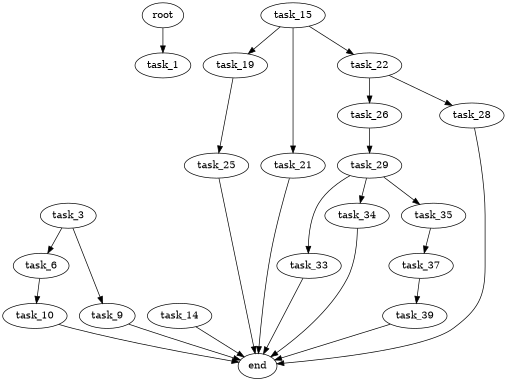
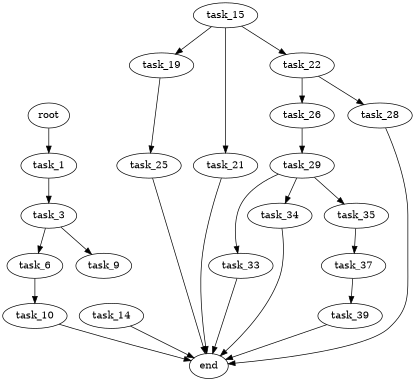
none -> (49, 187)
(181, 341) -> none
